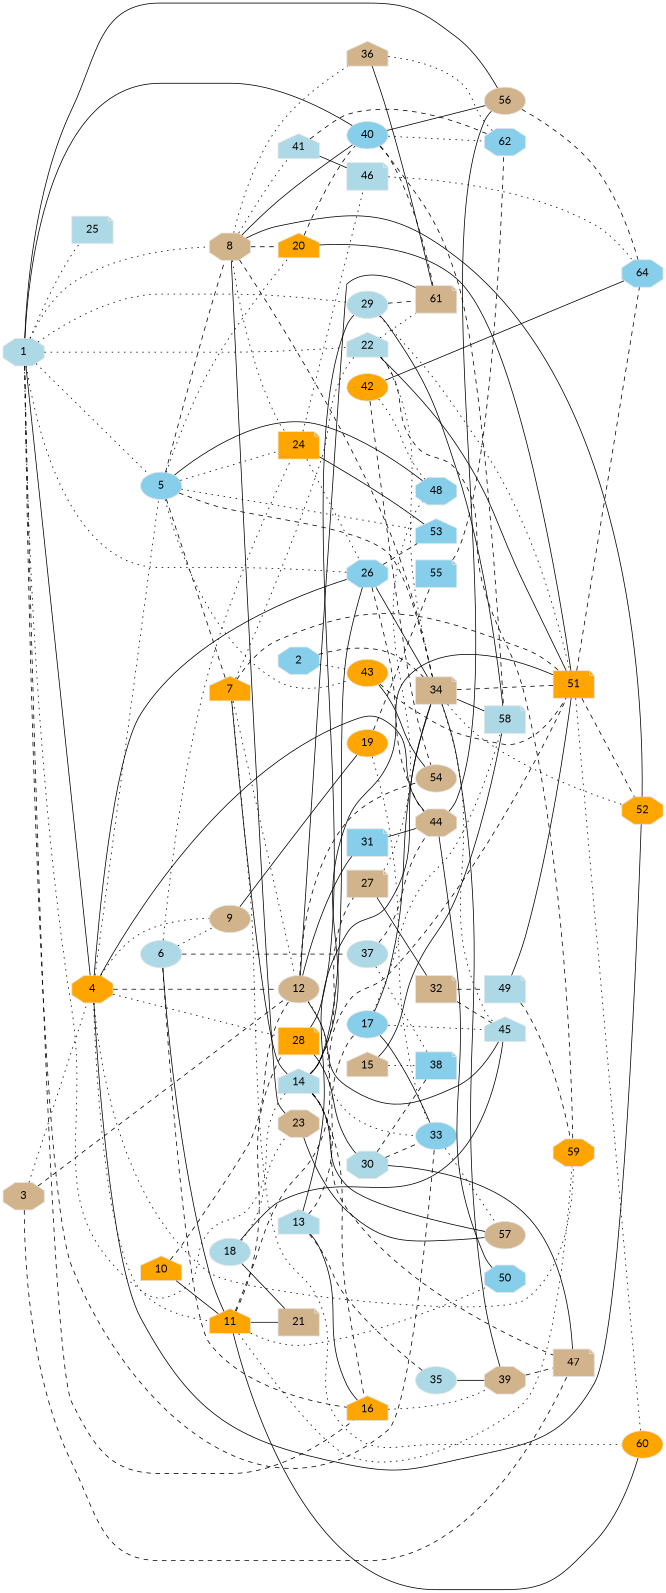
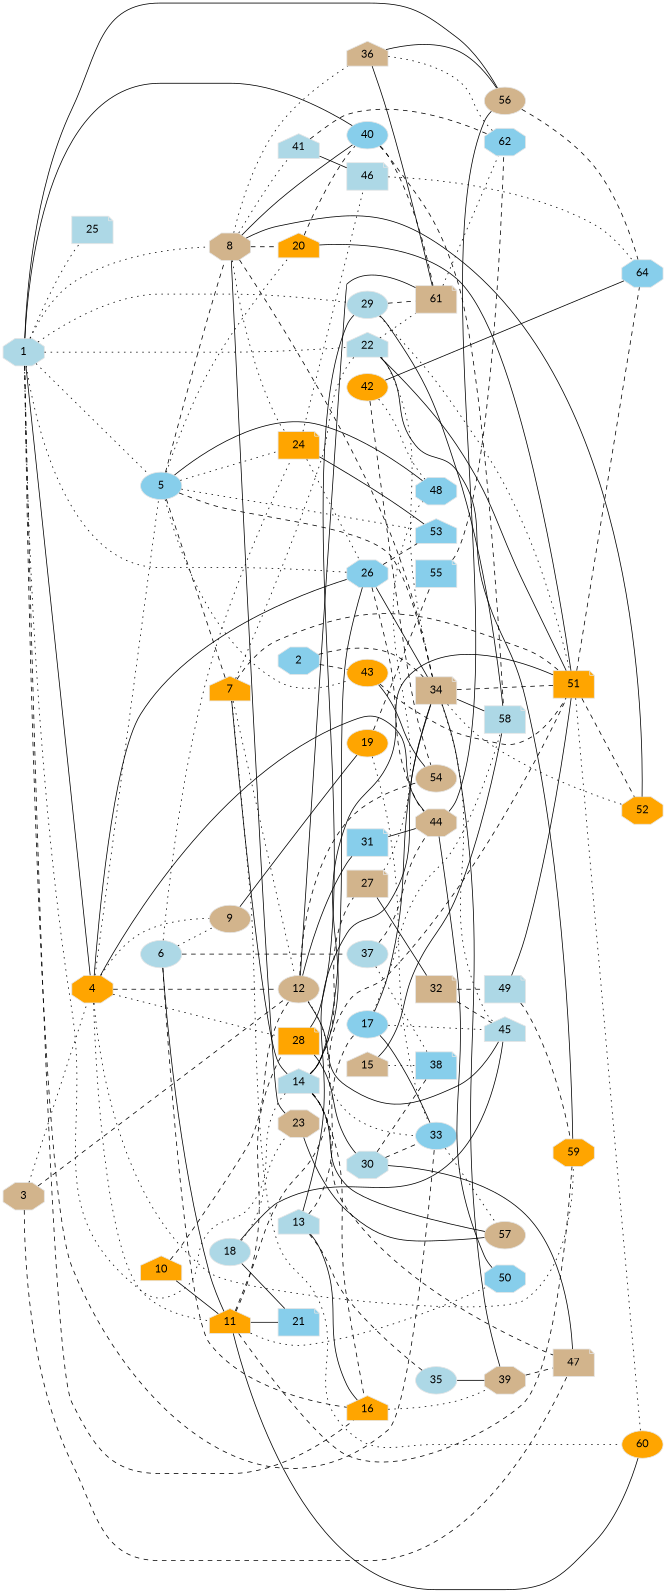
(429, 120) -> (449, 48)
(436, 139) -> (471, 221)
(334, 667) -> (334, 667)
(531, 726) -> (531, 726)
(299, 1322) -> (299, 1322)
(477, 1434) -> (477, 1434)
(472, 1457) -> none
